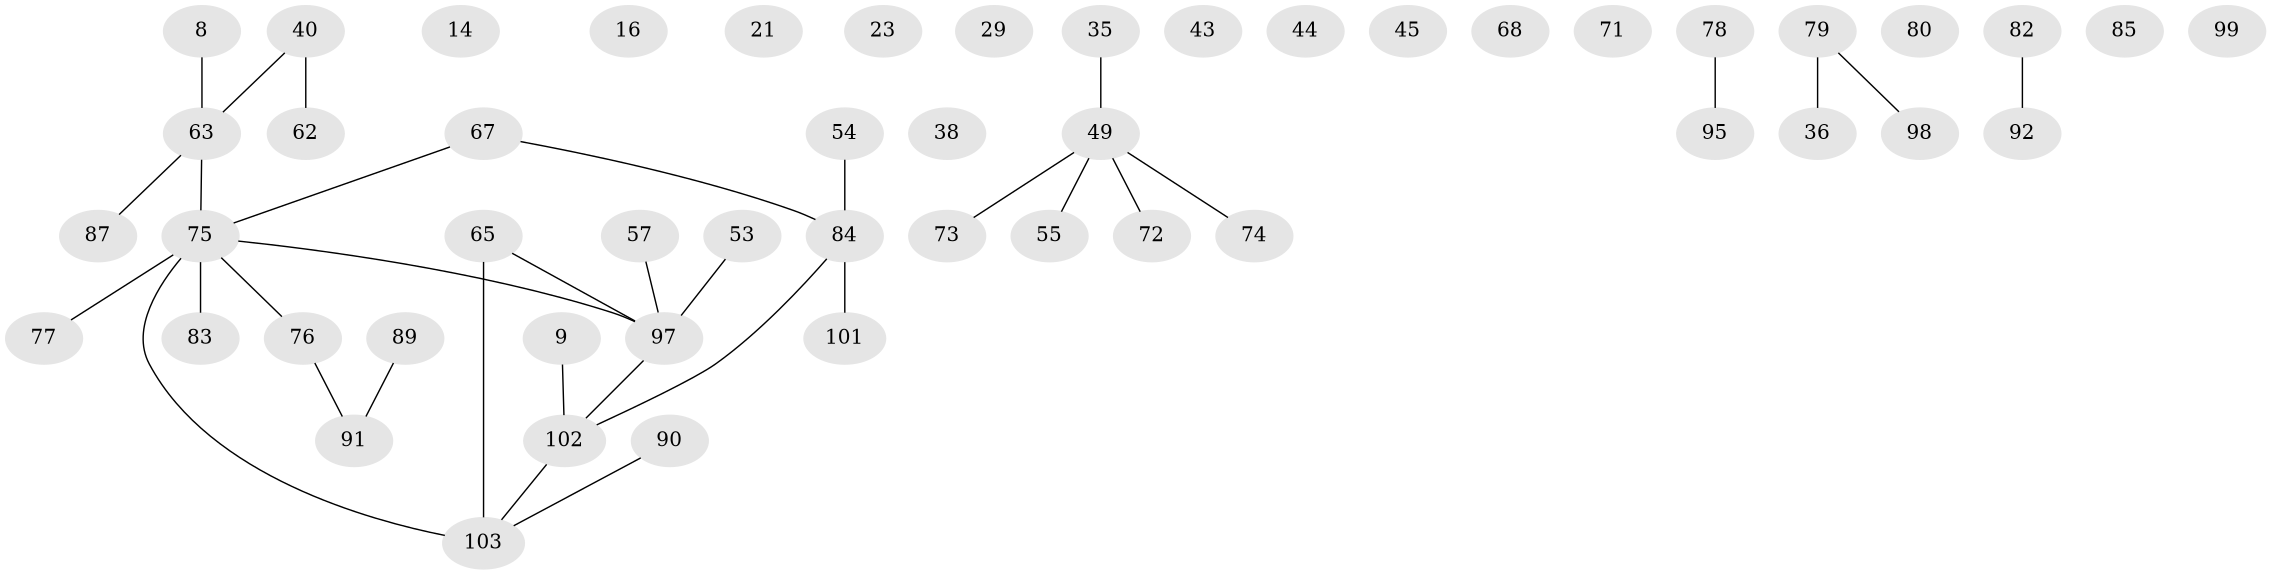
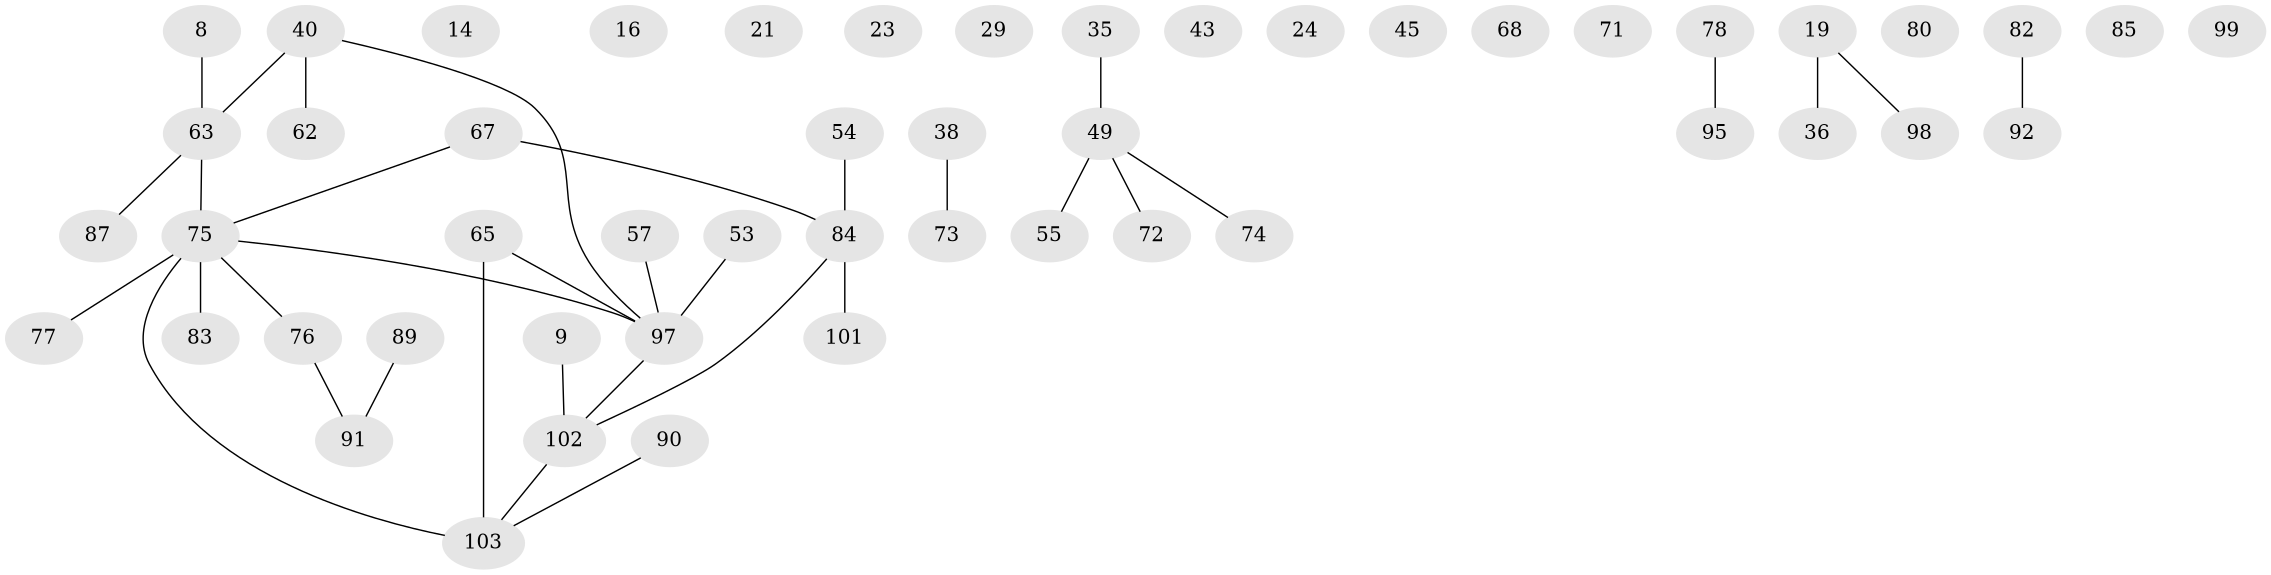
(1306, 31) -> (1306, 31)
(1818, 31) -> (1818, 31)
none -> (547, 122)
(1024, 185) -> (947, 185)
